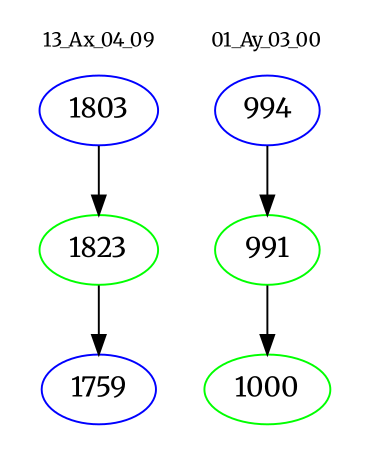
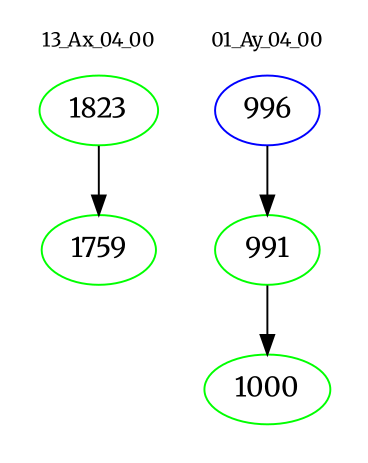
(99, 42) -> (99, 42)
(267, 42) -> (267, 42)
(99, 110) -> none
(267, 110) -> (267, 110)
(99, 389) -> (99, 250)
